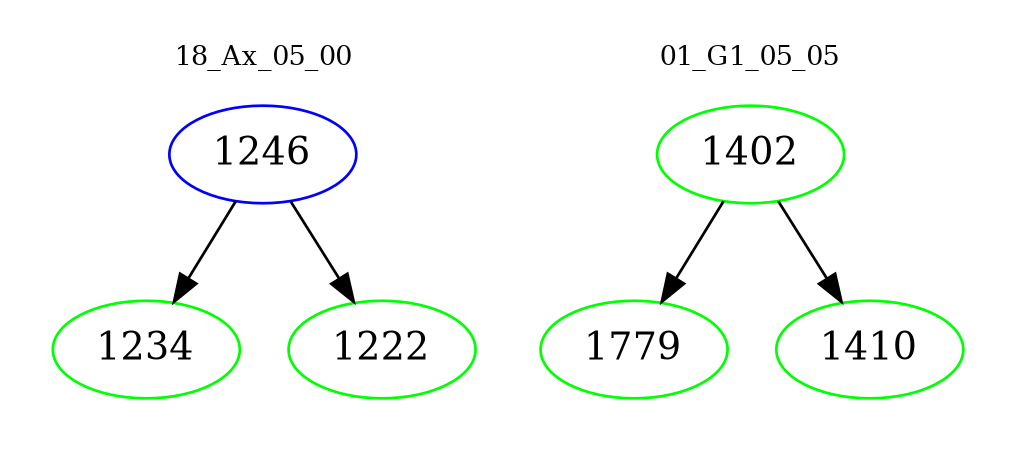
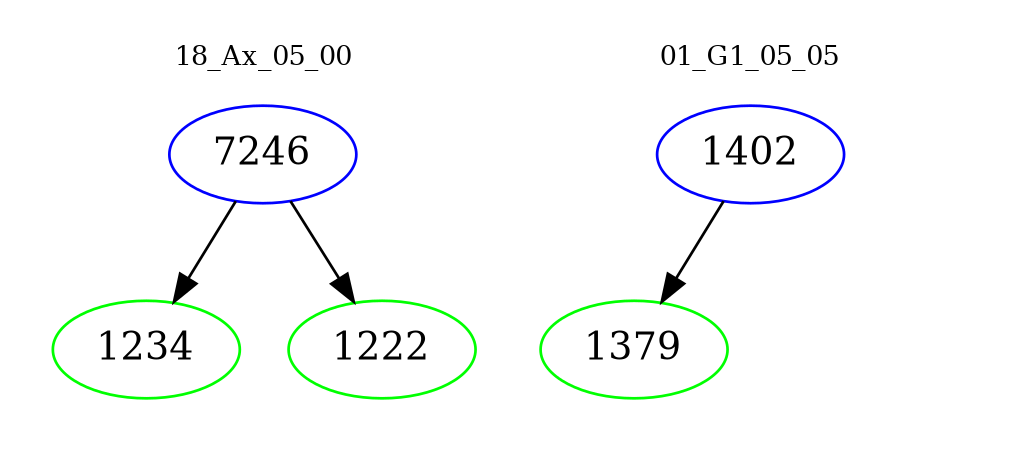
(263, 154) -> (263, 154)
(751, 154) -> (751, 154)
(634, 350) -> (634, 350)
(870, 350) -> none
